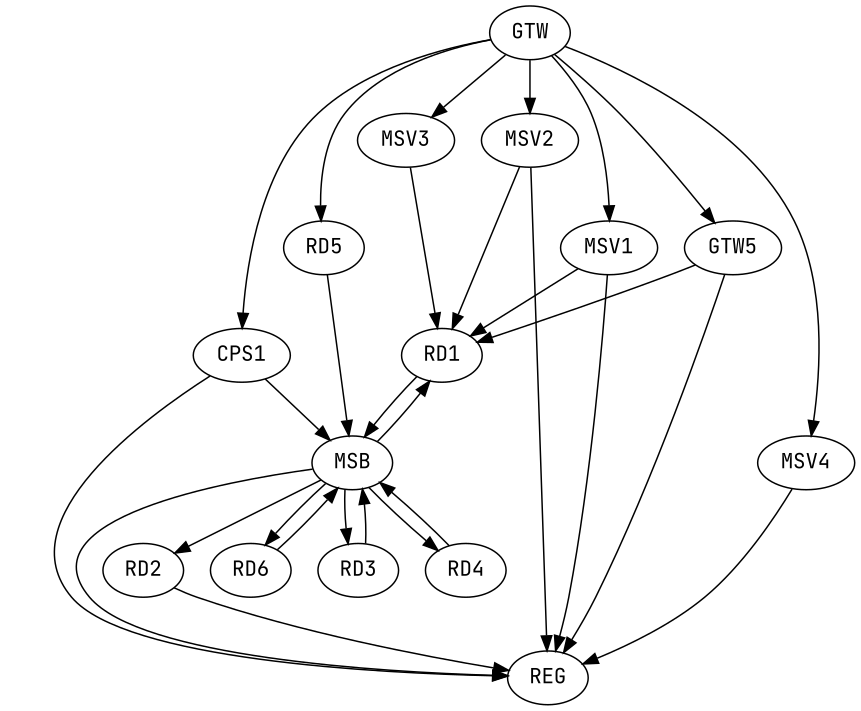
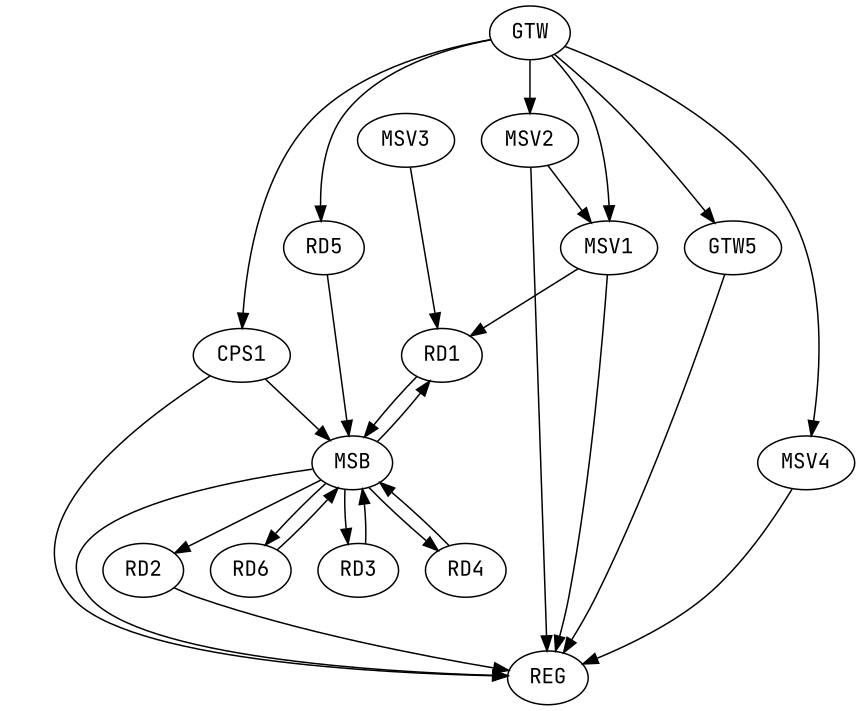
(475, 81) -> none
(489, 241) -> (565, 188)
(594, 302) -> none
